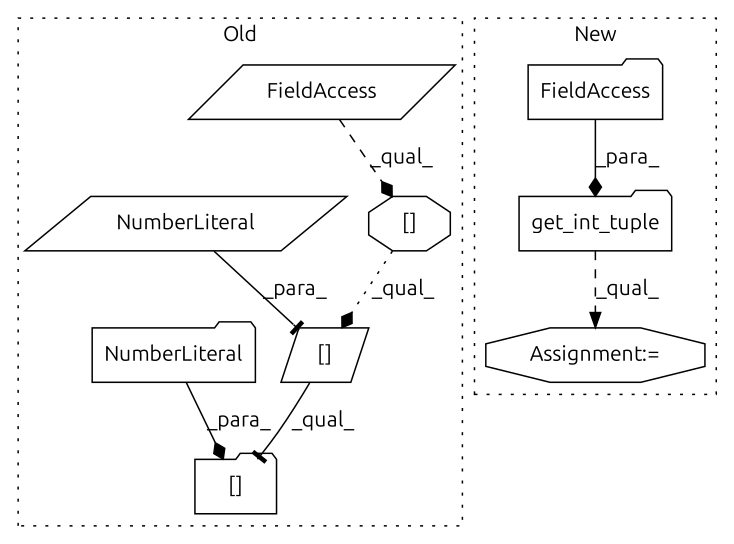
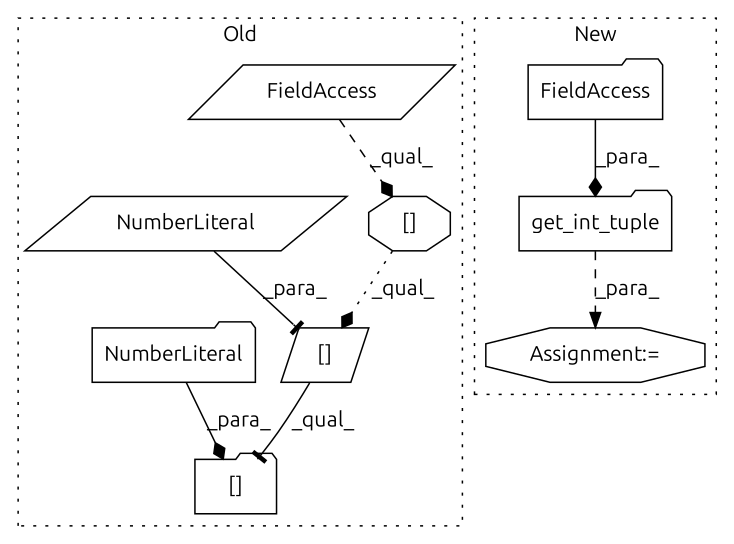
(628, 289) -> (628, 289)
